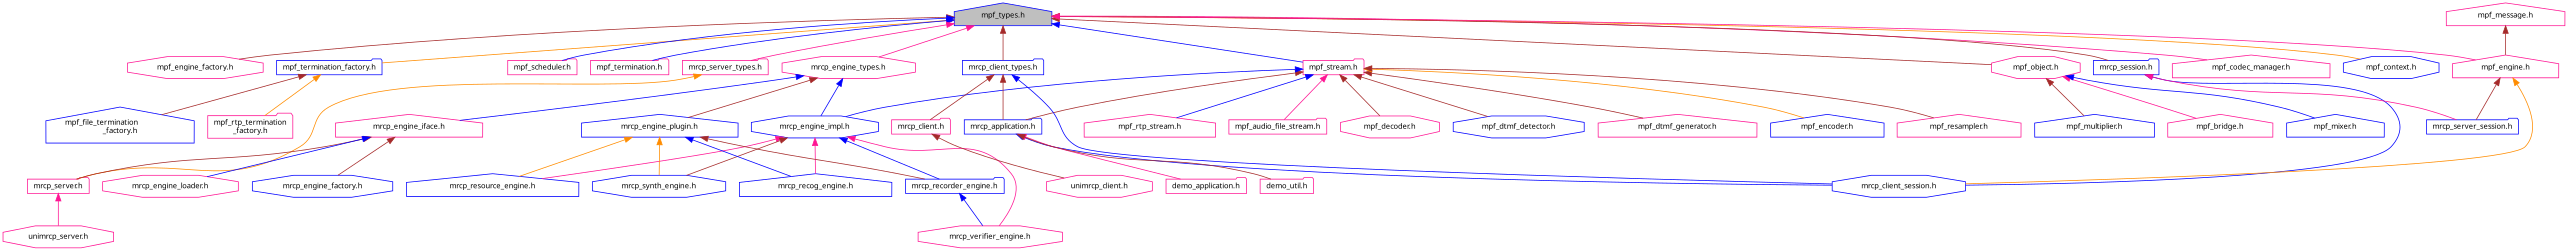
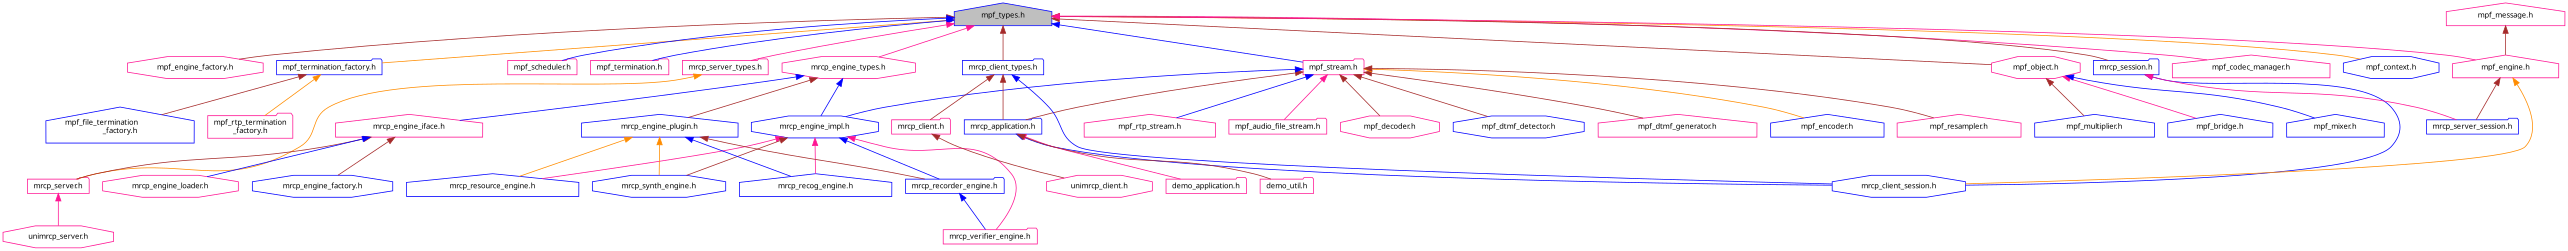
(2220, 127) -> (2220, 127)
(990, 237) -> (990, 237)
